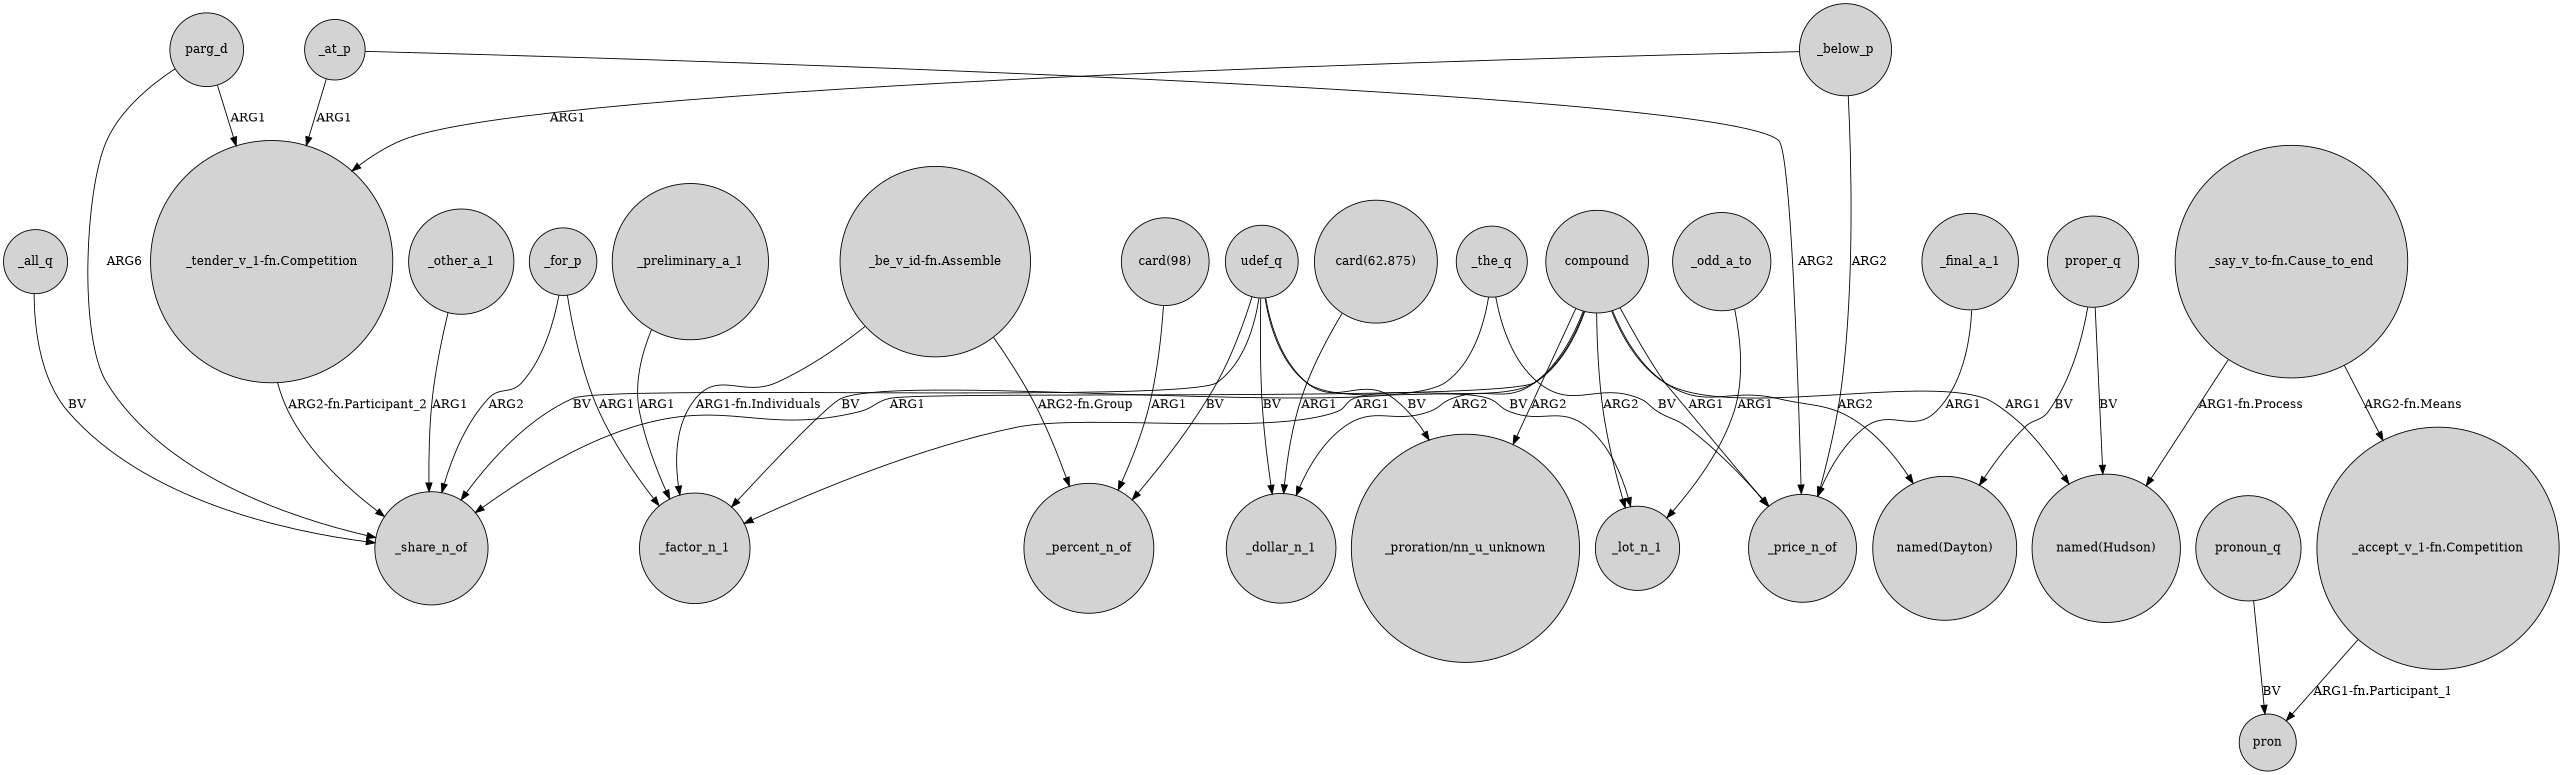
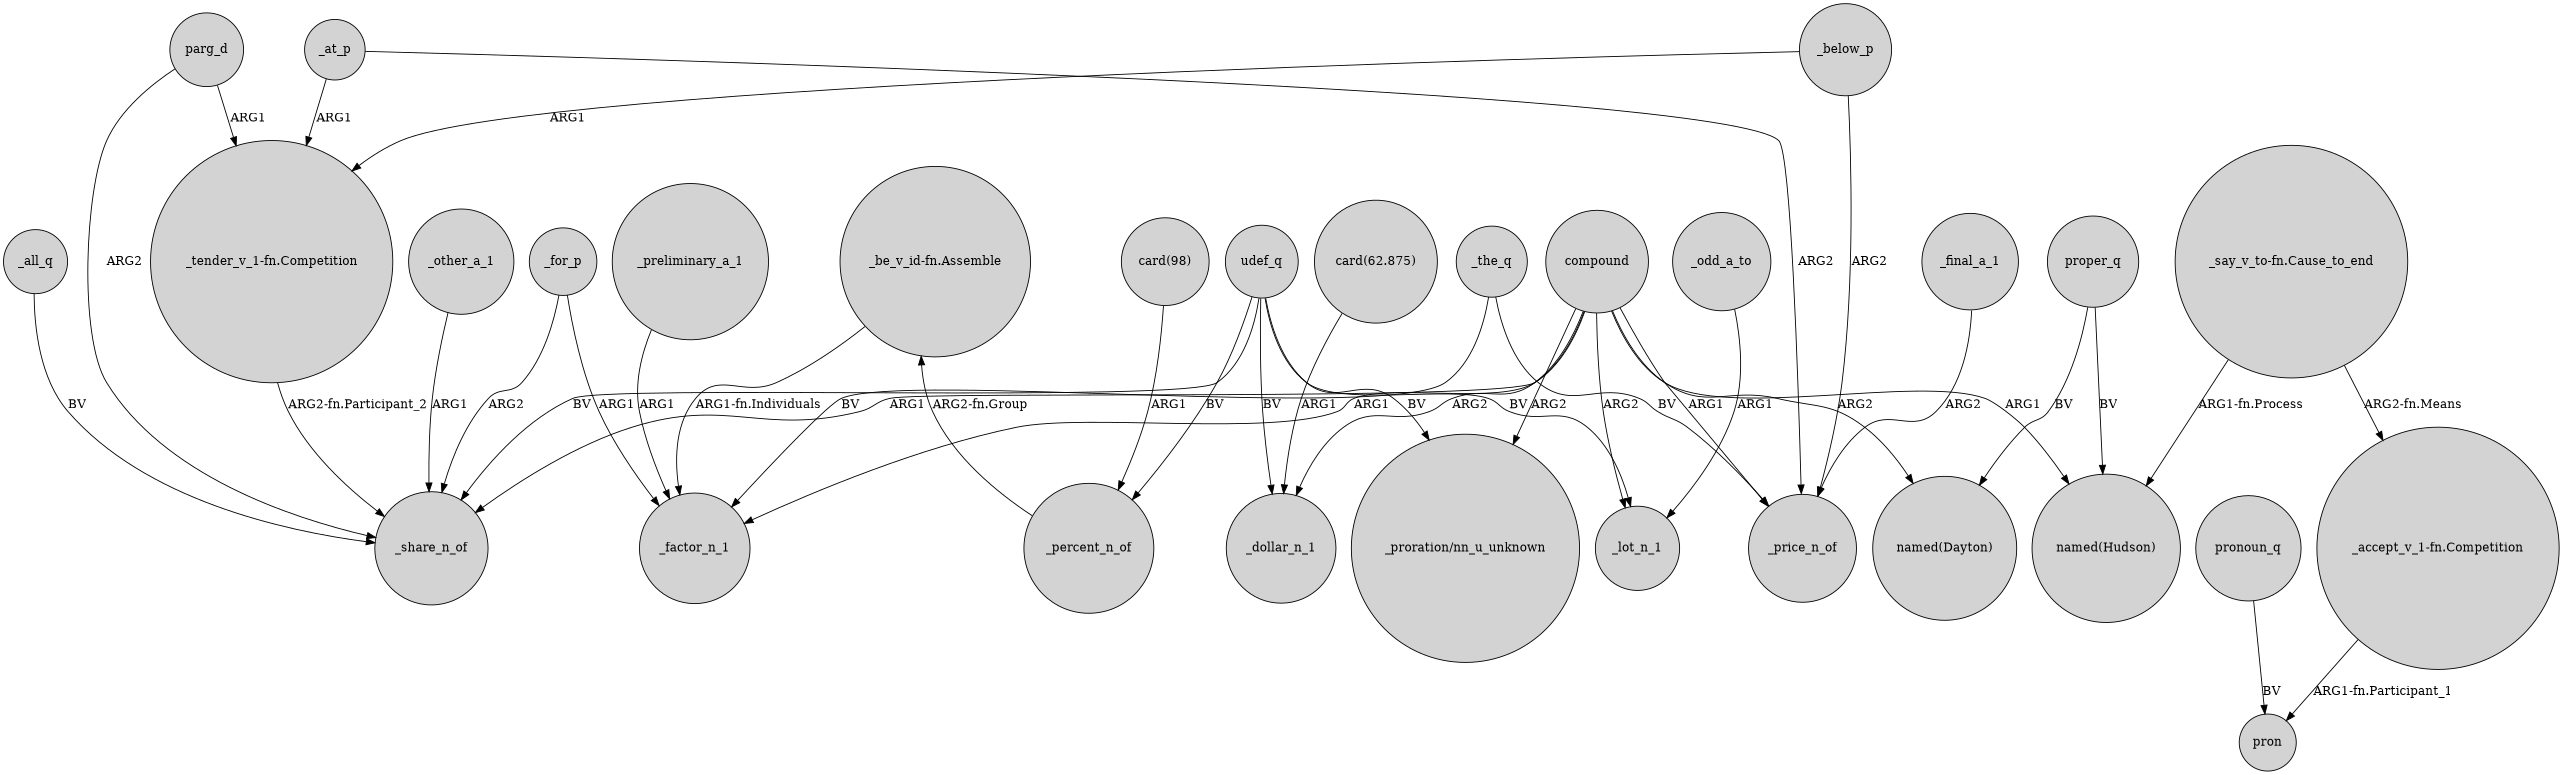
(125, 262) -> (125, 262)
(1035, 405) -> (959, 452)
(1964, 405) -> (1964, 405)
